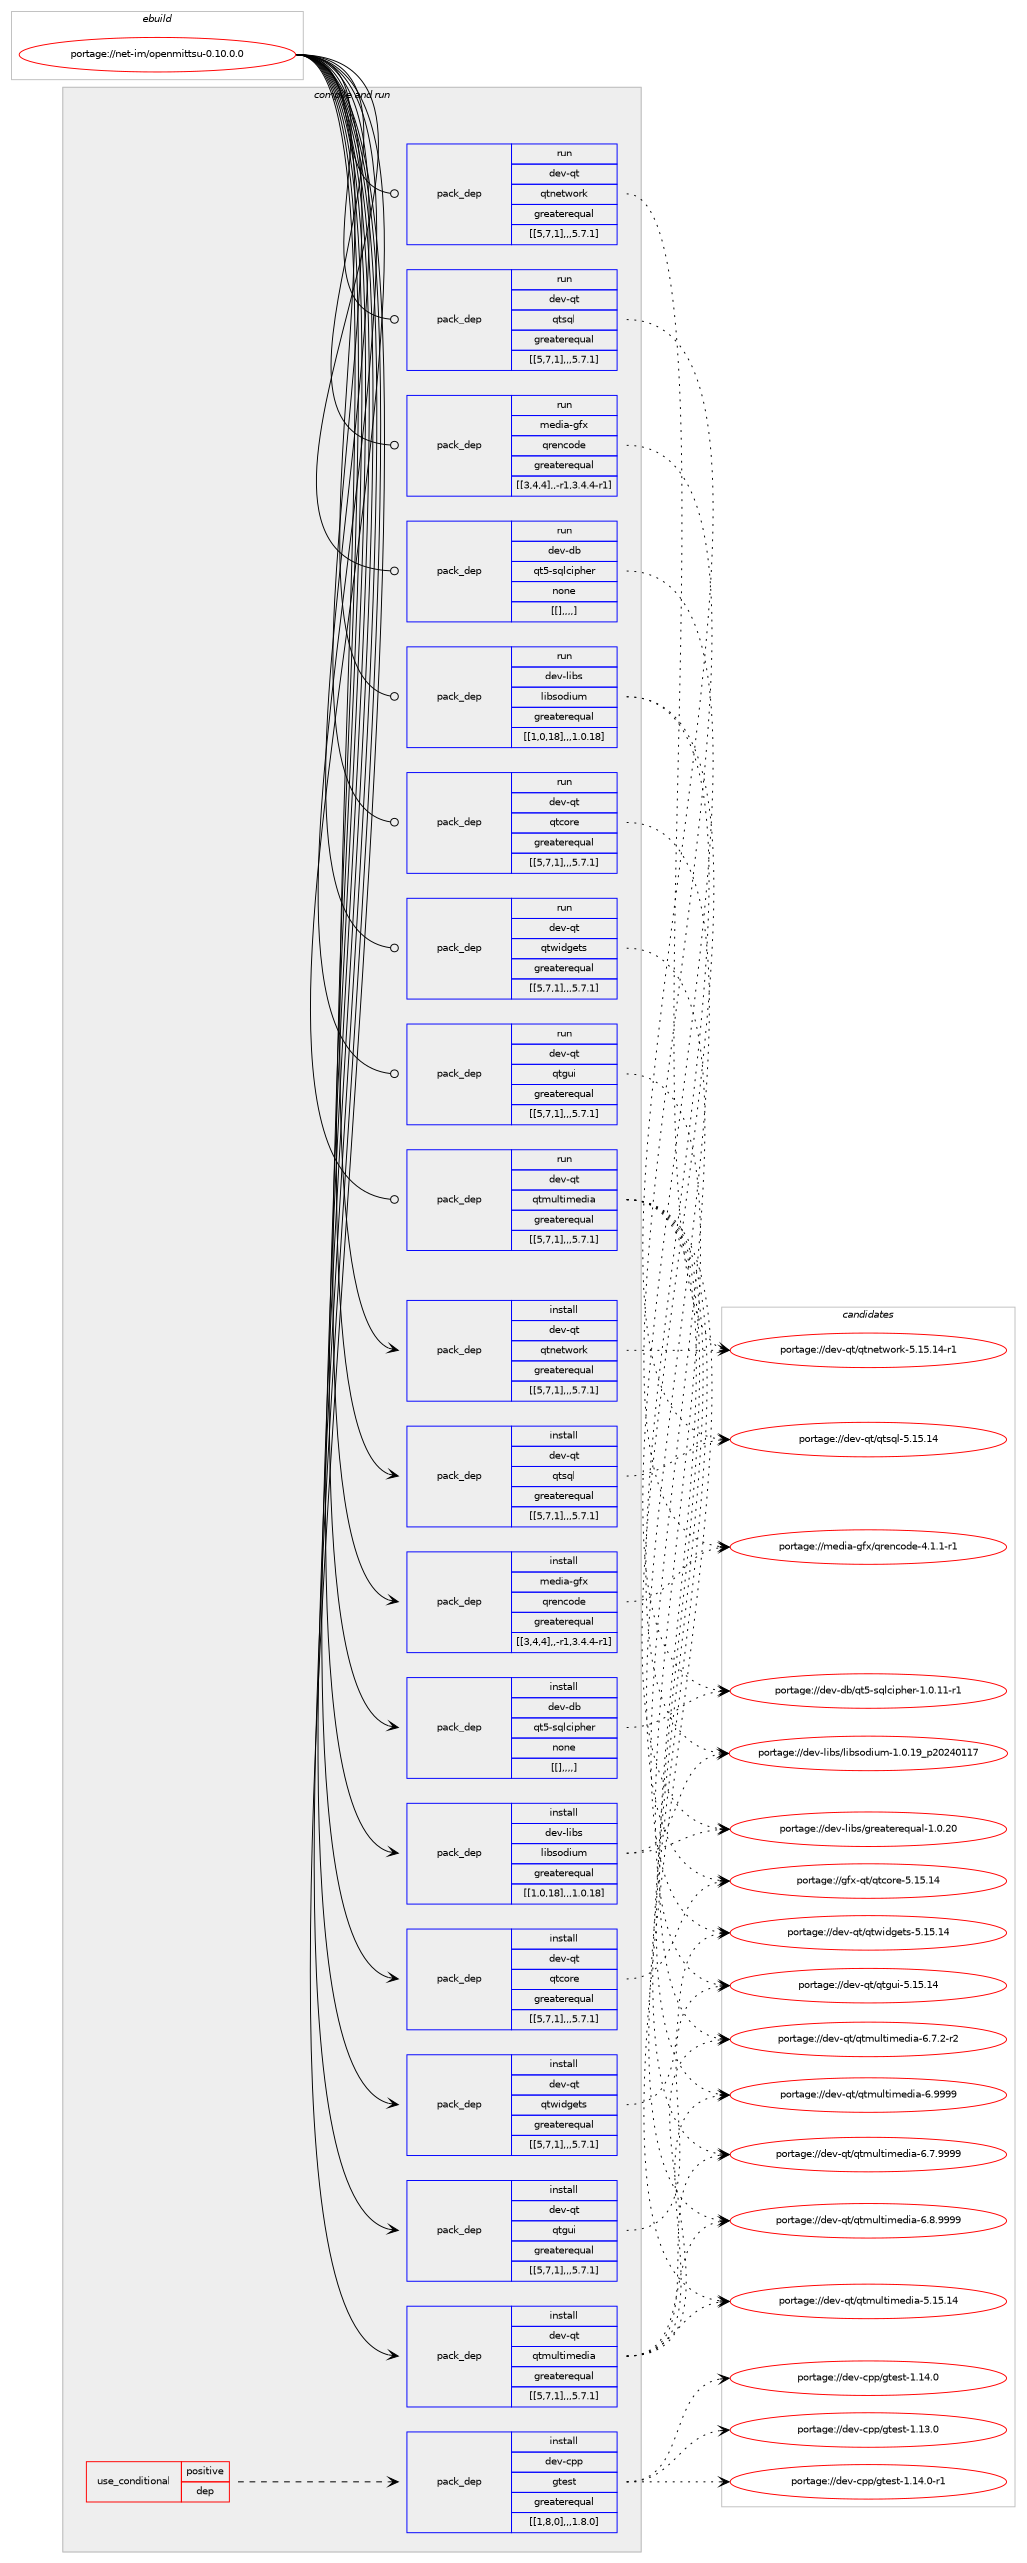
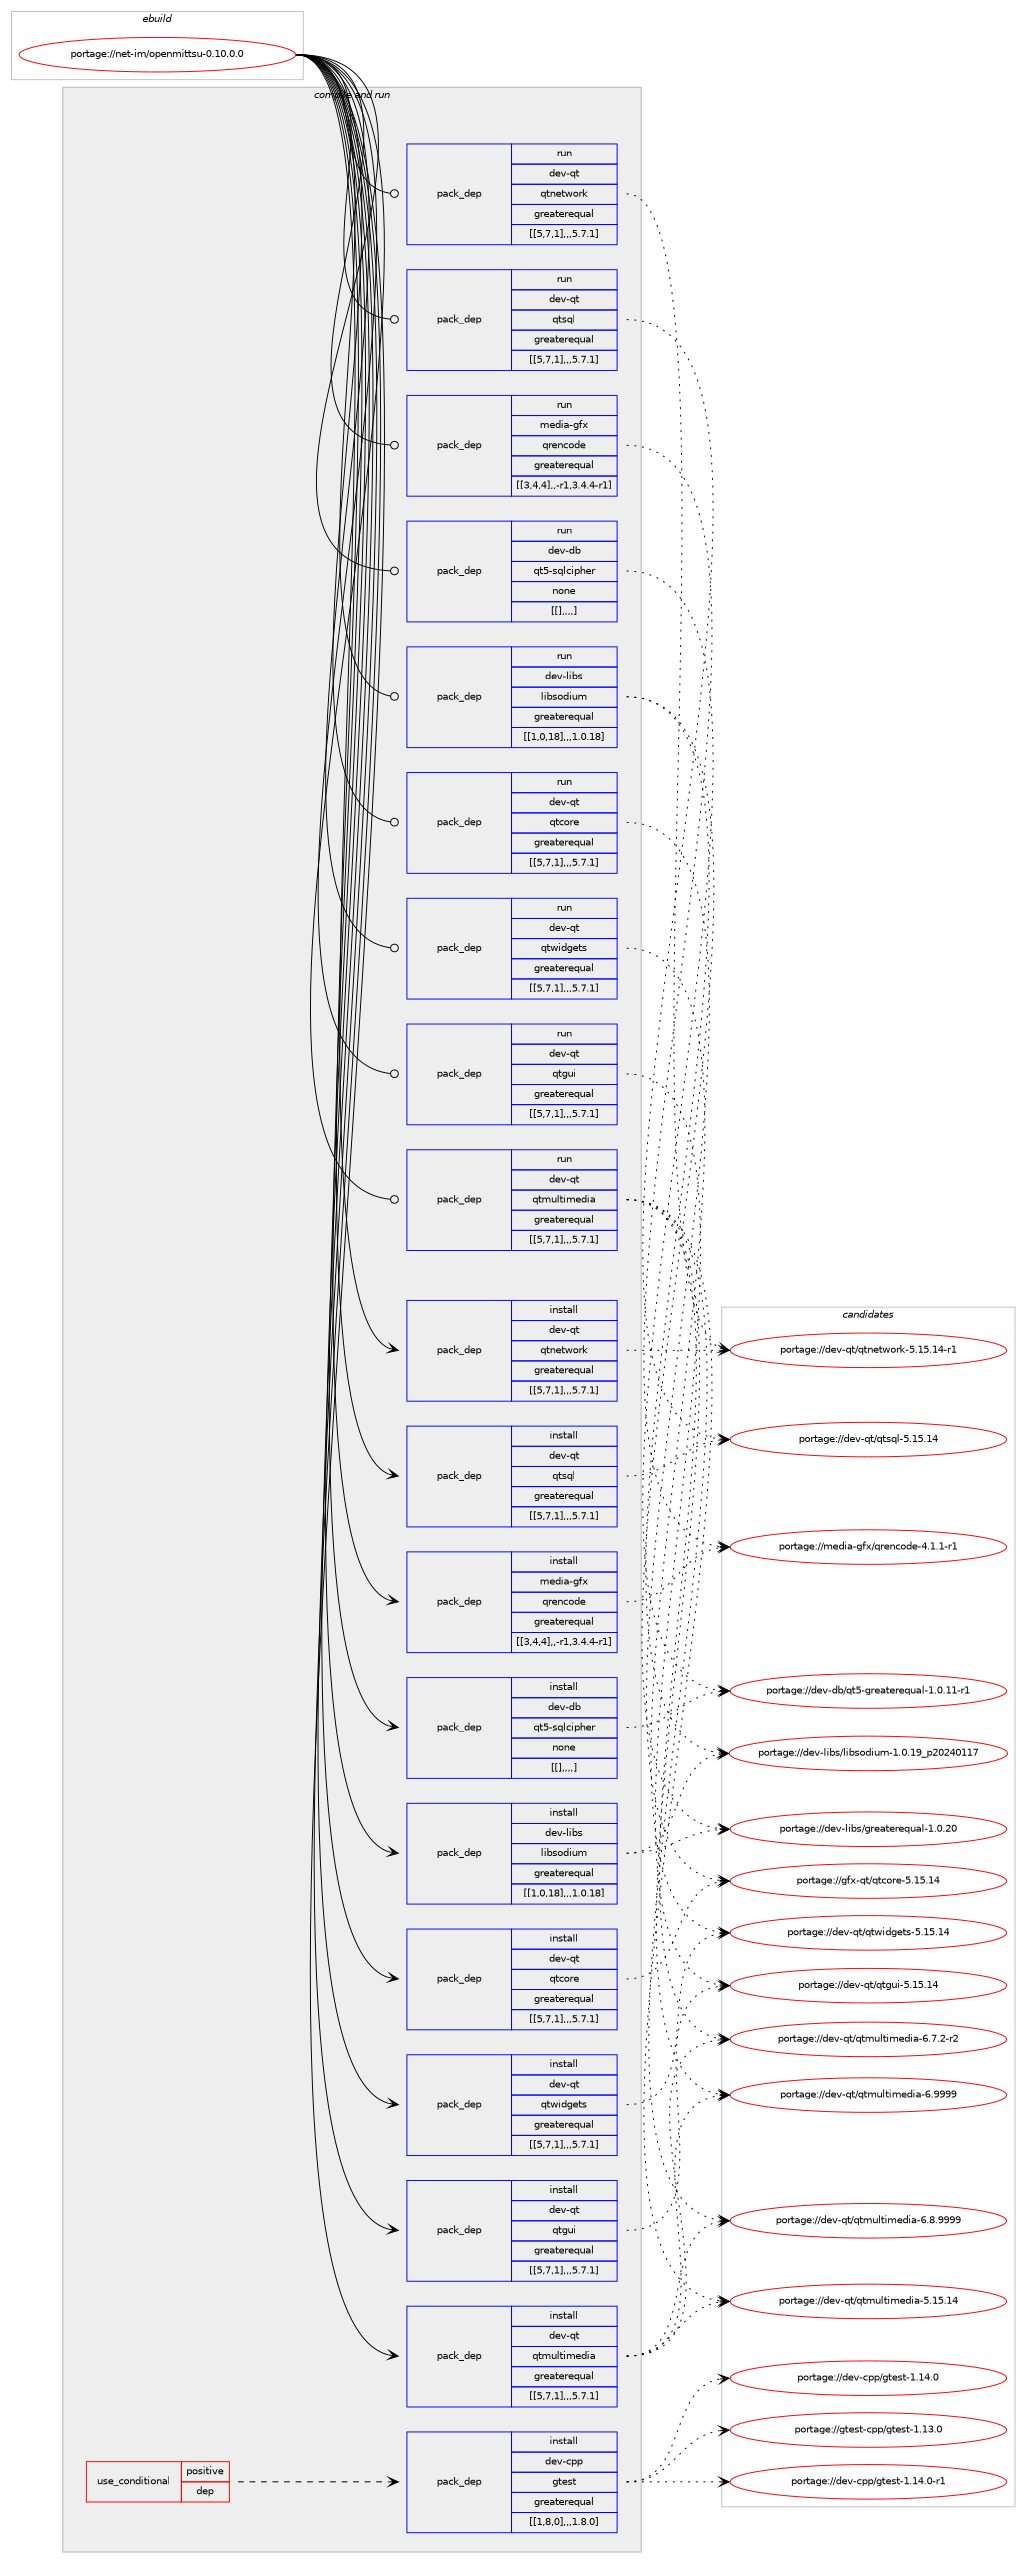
(868, 1691) -> (868, 1691)
(868, 2155) -> none
(868, 2430) -> (868, 2430)
